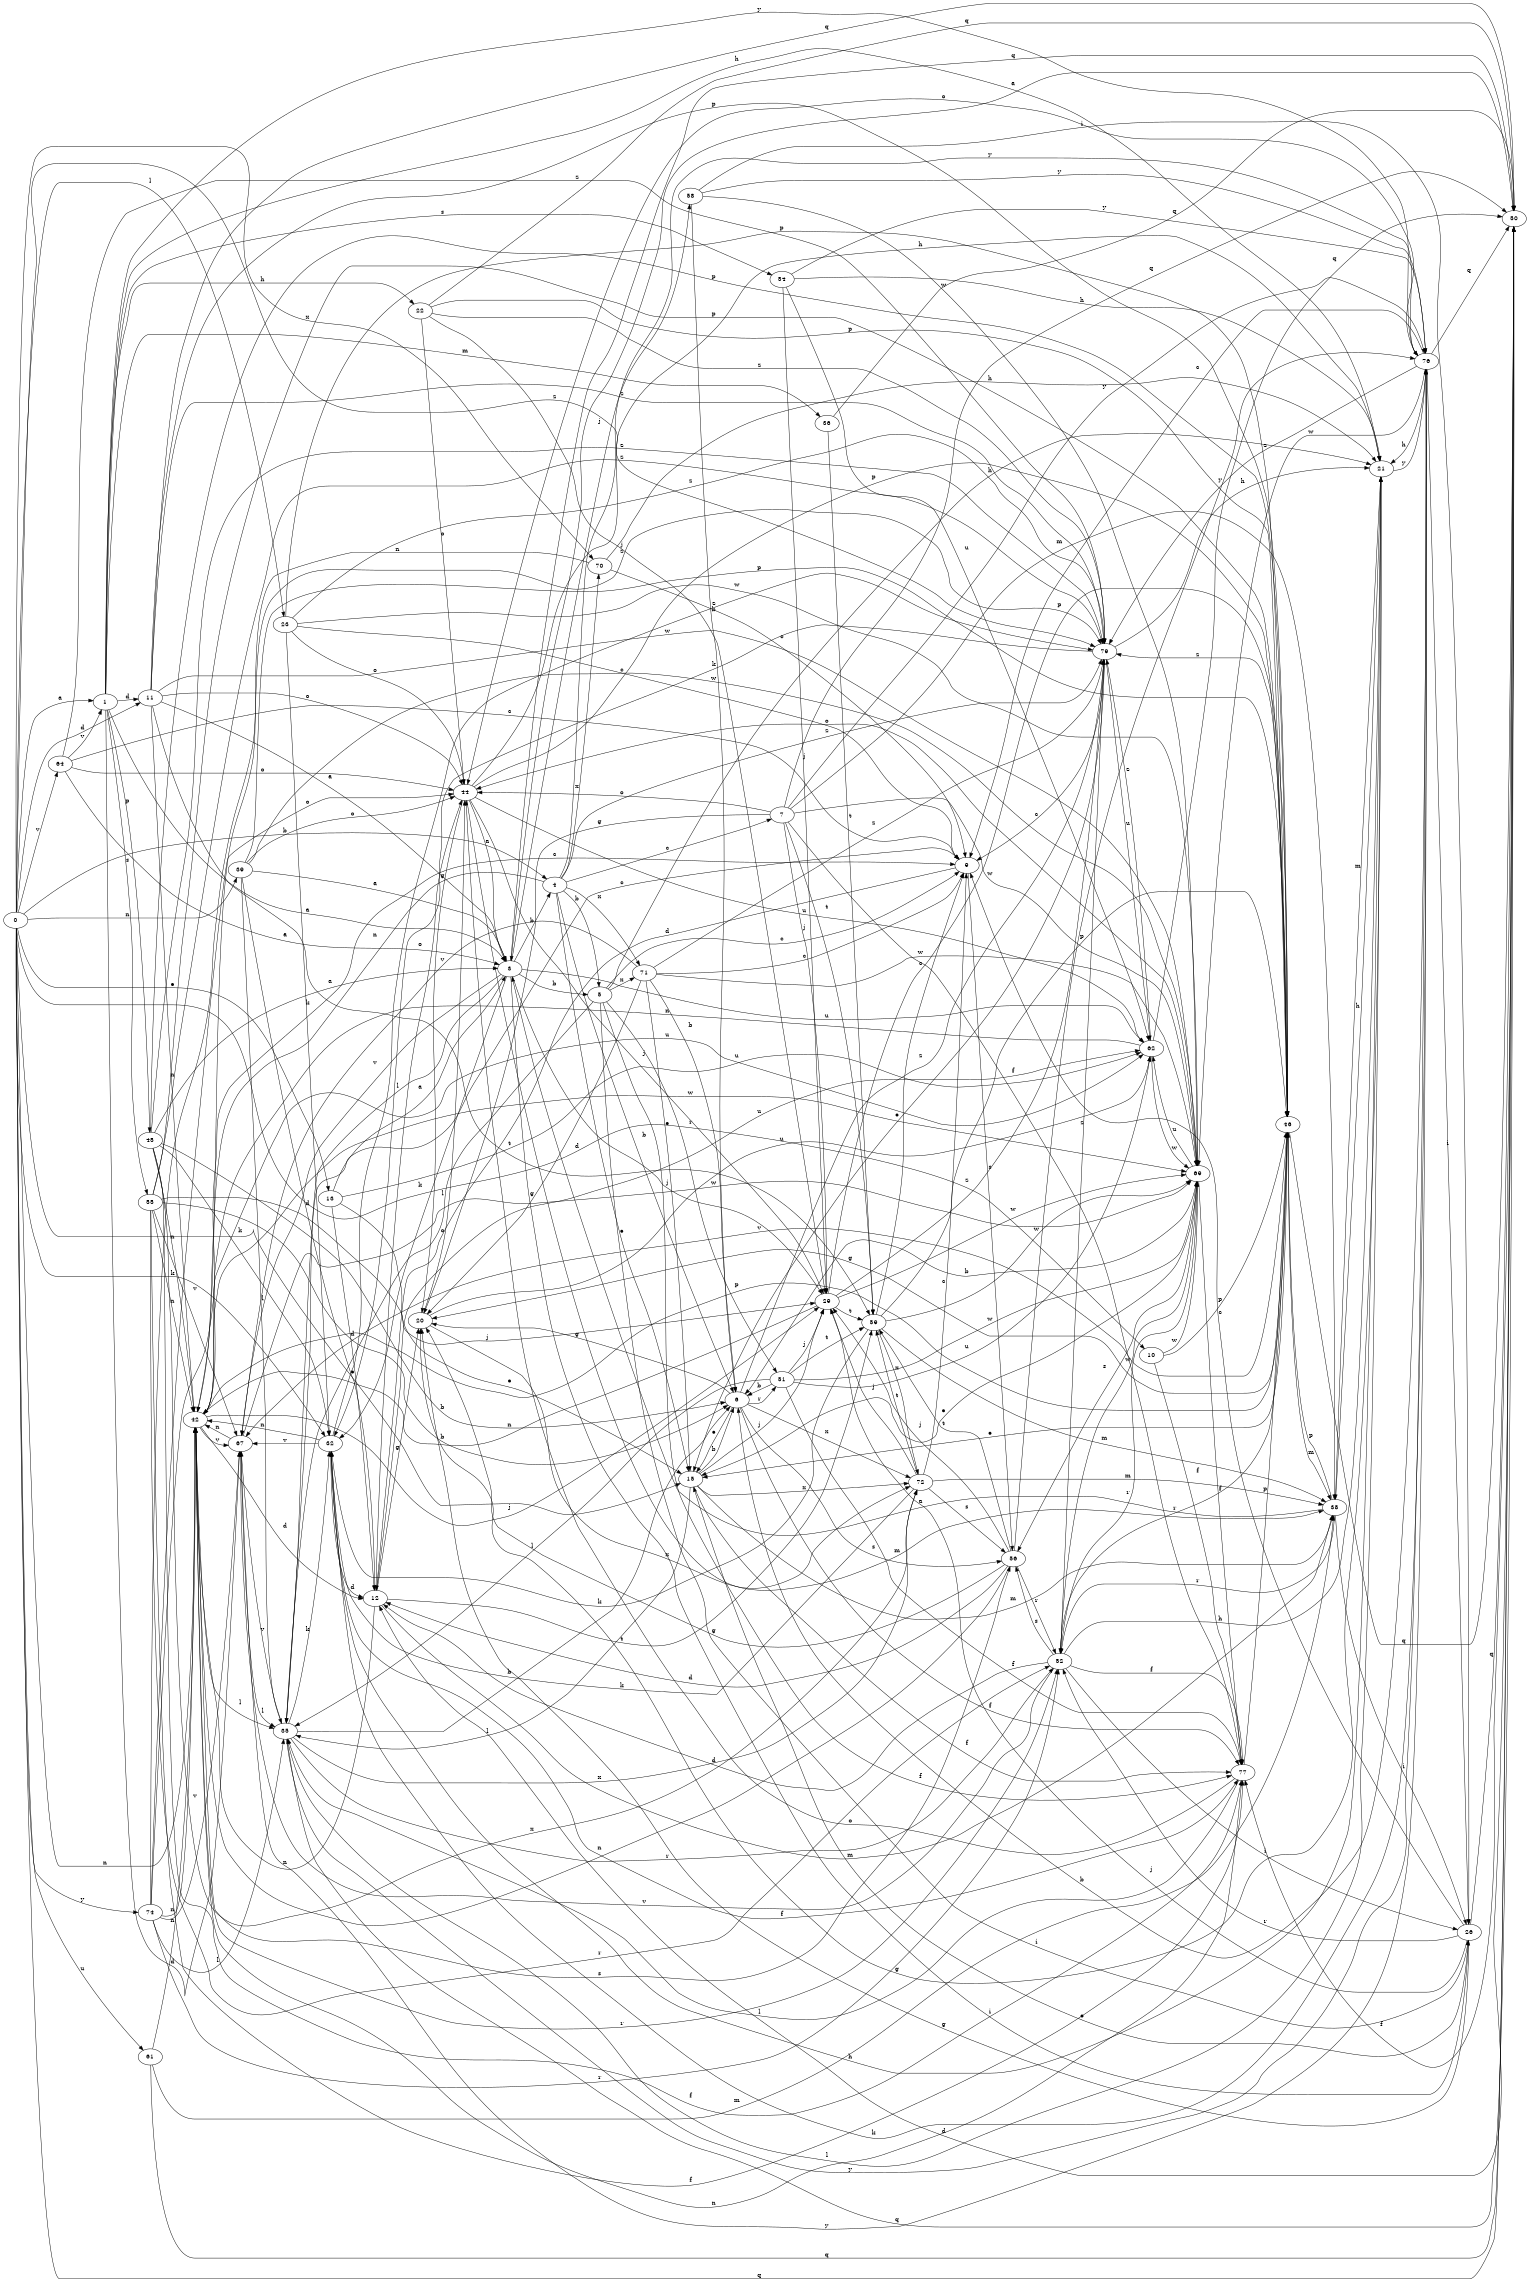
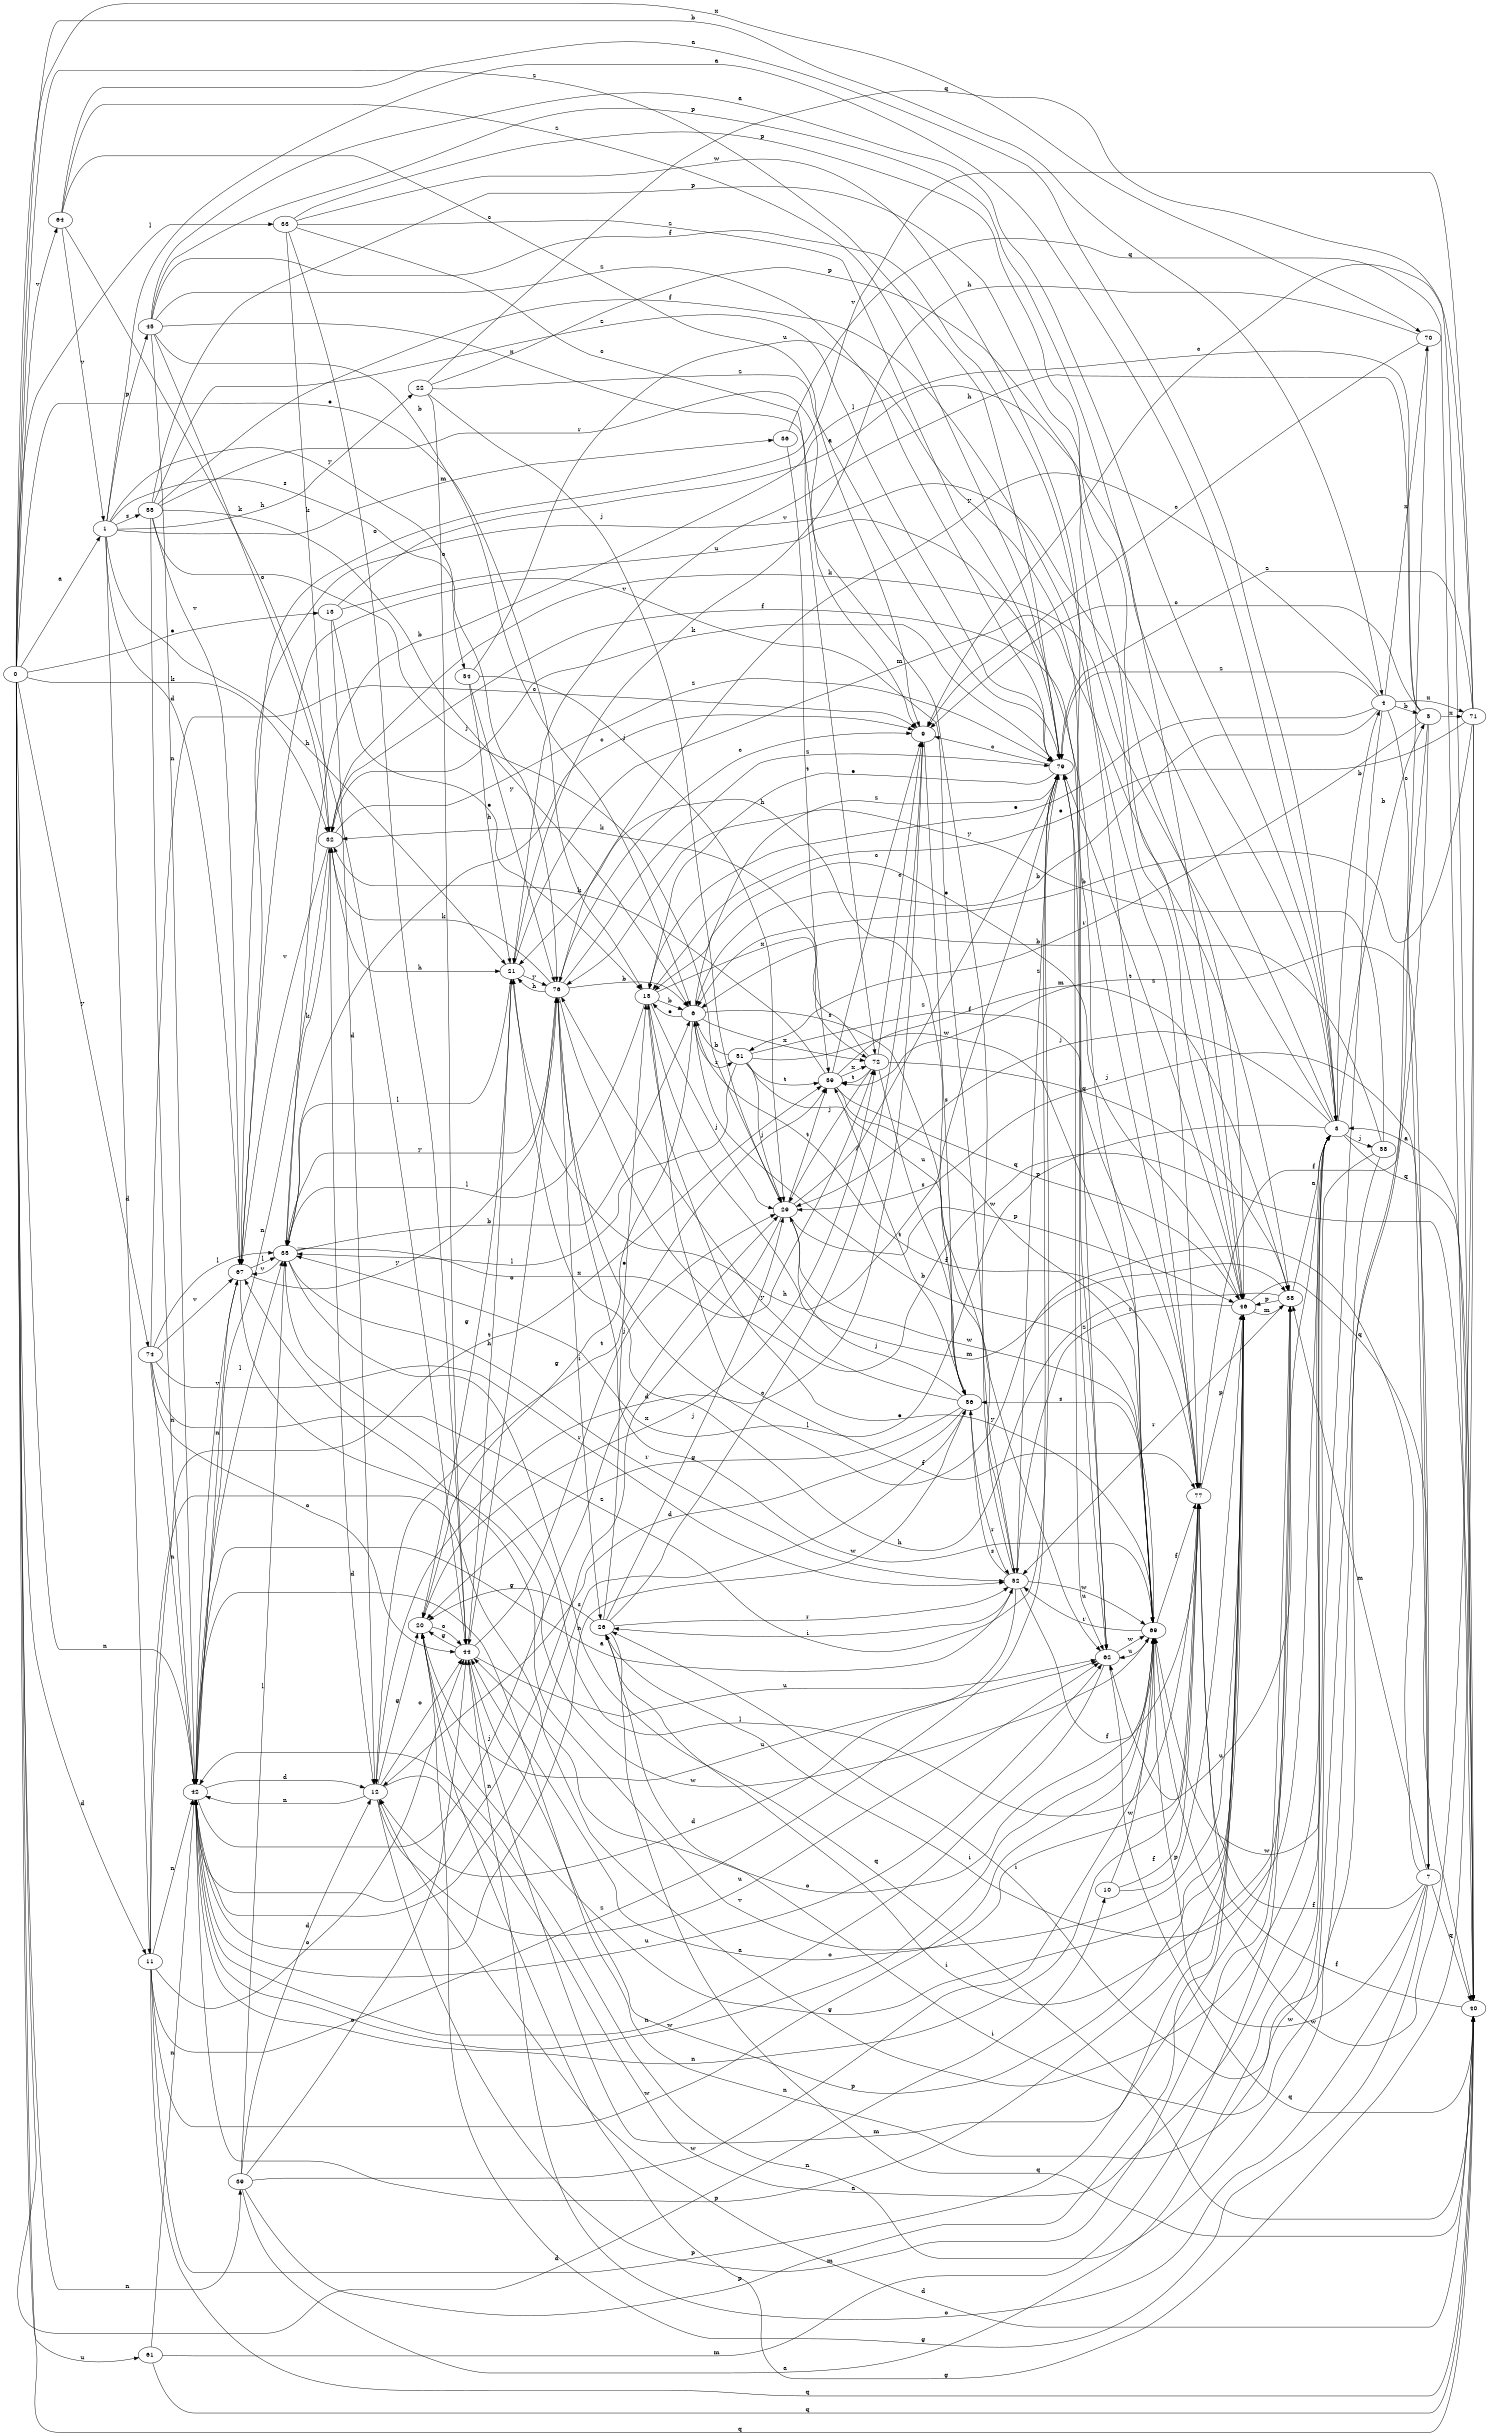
(1514, 219) -> (1474, 2008)
(285, 625) -> (285, 224)
(492, 878) -> (1172, 2119)
(1128, 1476) -> (1084, 1088)
(622, 2023) -> (602, 1644)
